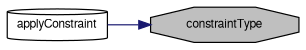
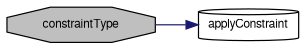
(123, 25) -> (170, 25)
